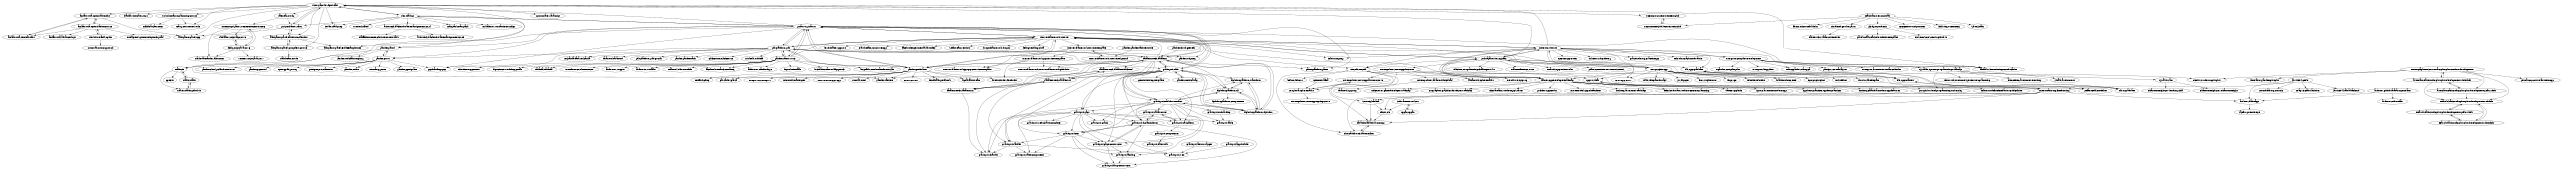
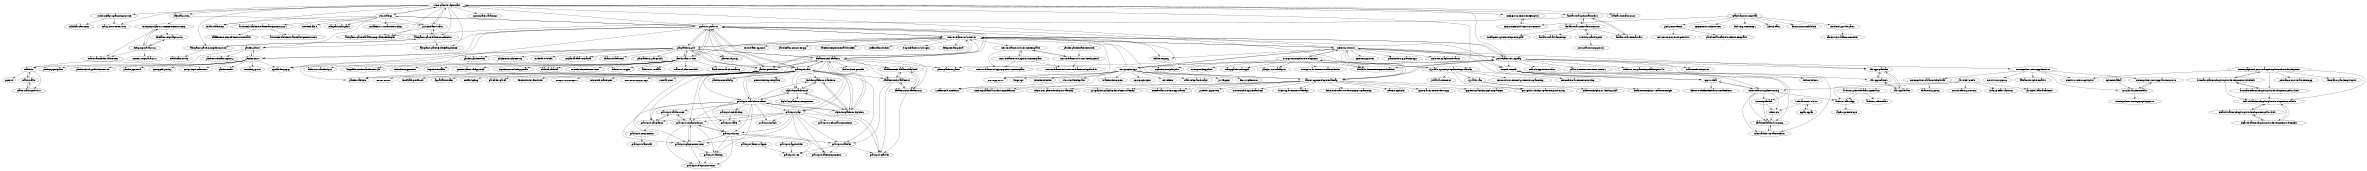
(189, 37) -> (370, 37)
(1170, 53) -> (840, 64)
(1600, 59) -> none
(1012, 64) -> (1021, 54)
(830, 69) -> (471, 69)
